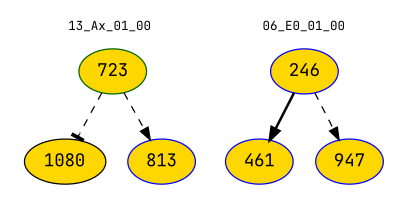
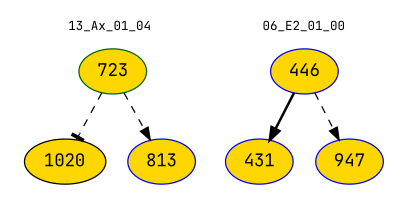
(110, 27) -> (110, 27)
(304, 27) -> (304, 27)
(304, 71) -> (304, 71)
(65, 162) -> (65, 162)
(259, 162) -> (259, 162)
